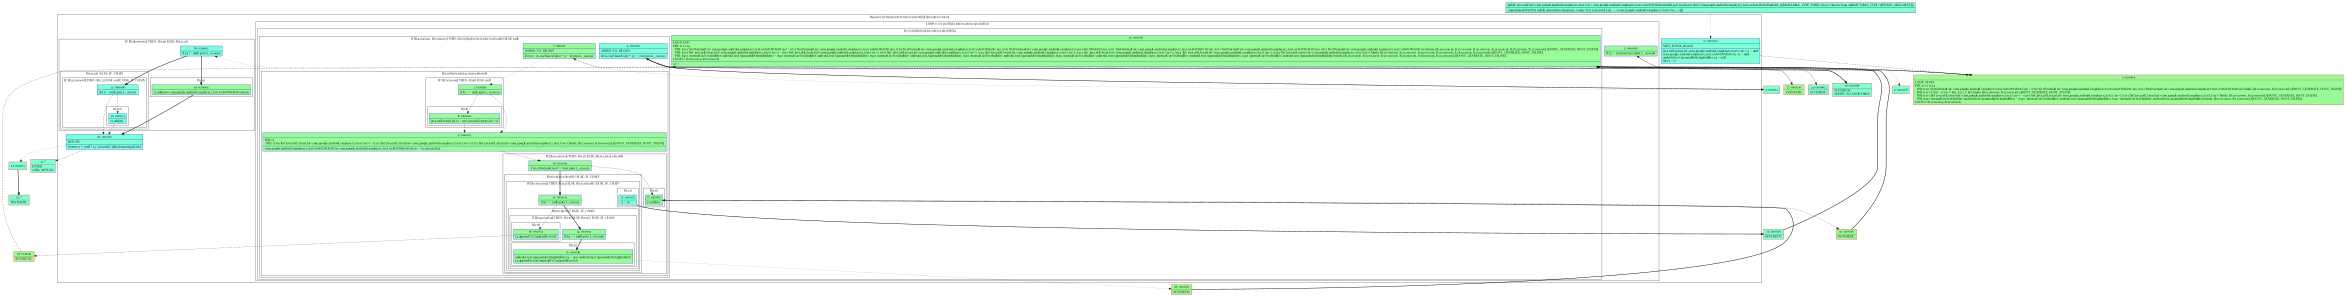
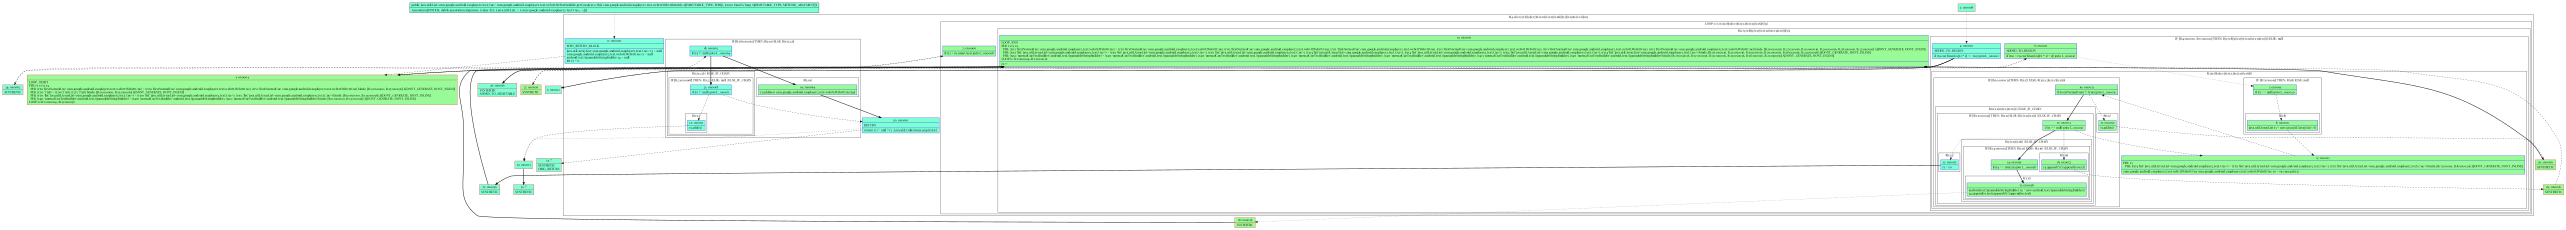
(1678, 46) -> (583, 46)
(1020, 68) -> (357, 68)
(1770, 68) -> none
(505, 112) -> (2137, 146)
(112, 128) -> (599, 130)
none -> (2000, 138)
(37, 167) -> (547, 166)
(1793, 227) -> (514, 218)
(584, 237) -> (2014, 167)
